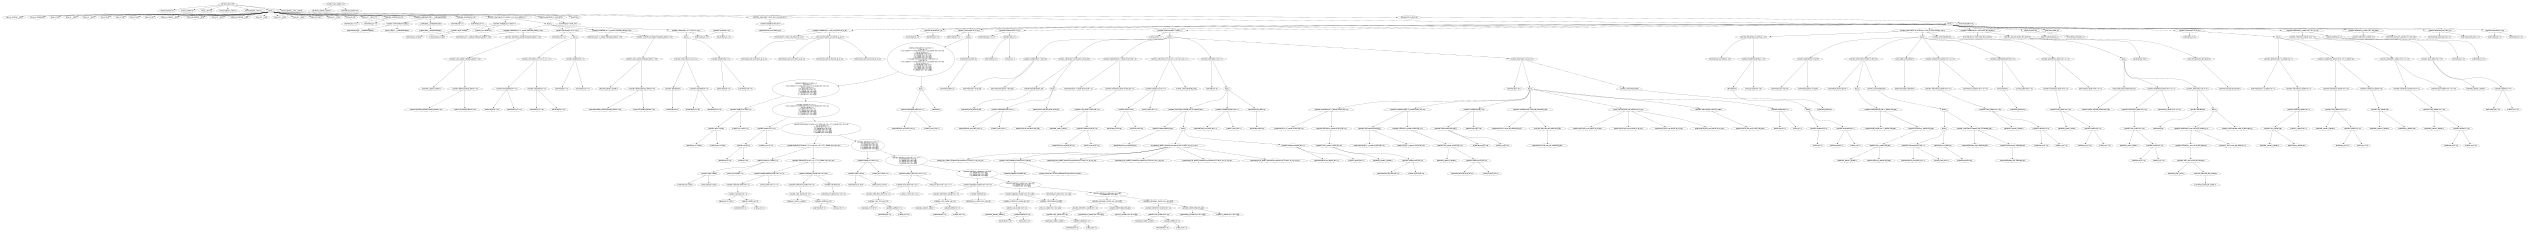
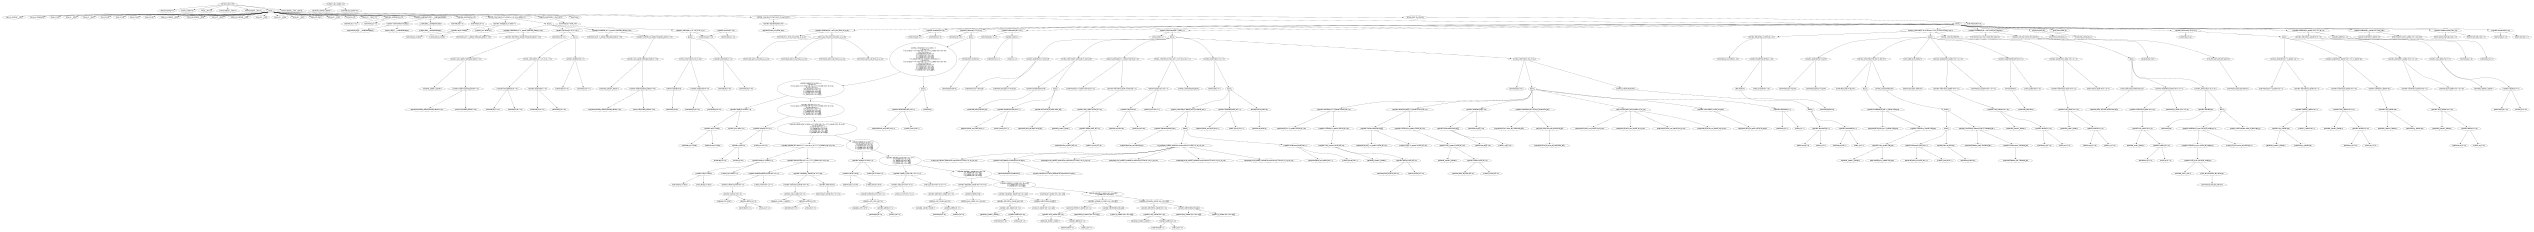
none -> (1803, 146)
